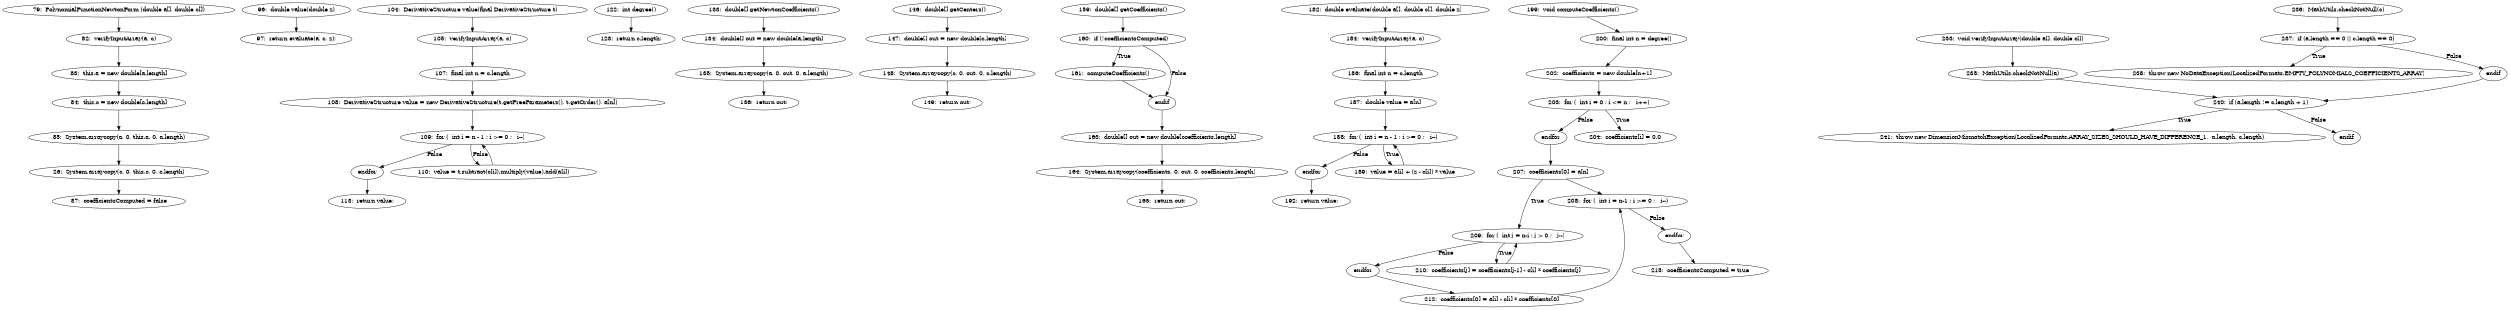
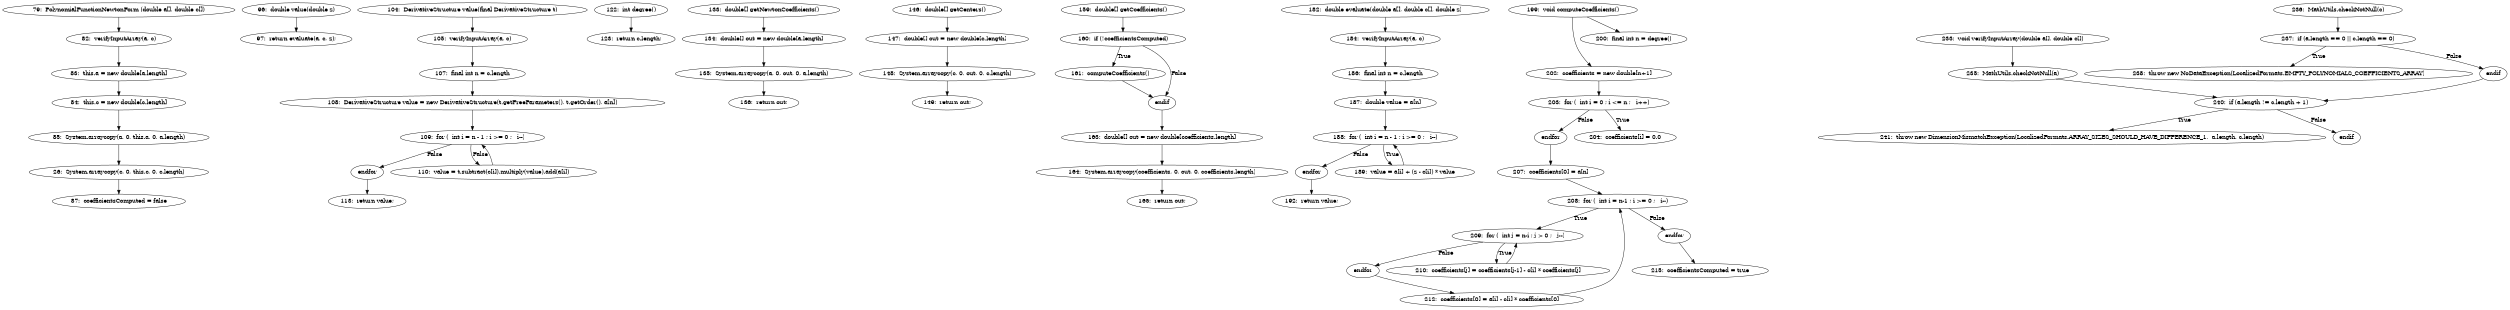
(1618, 55) -> (1575, 42)
(1528, 200) -> (1570, 218)
